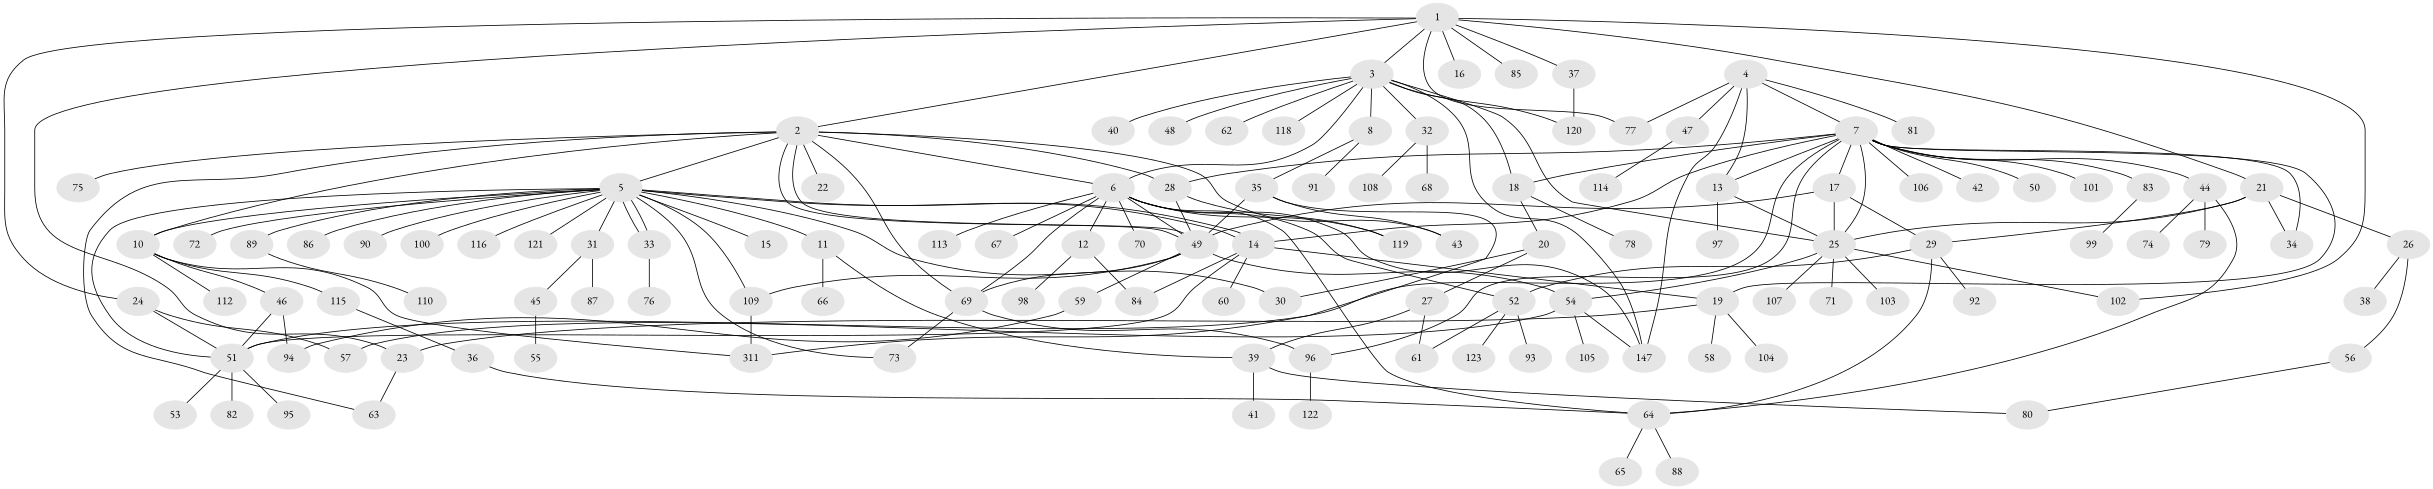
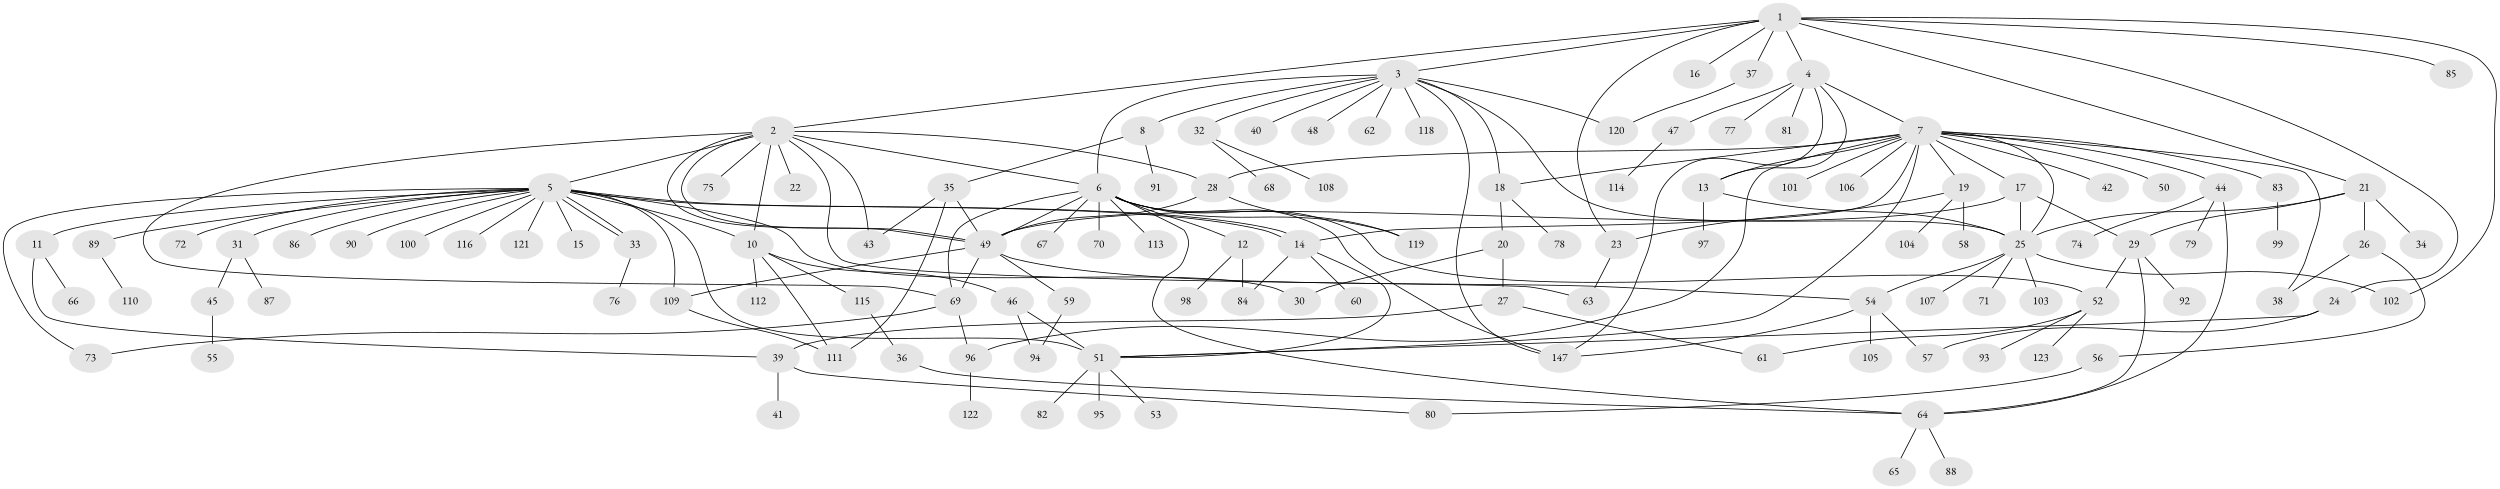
(1541, 111) -> (1794, 46)
(2112, 152) -> (2199, 156)
(1422, 265) -> none
(751, 358) -> (835, 358)
